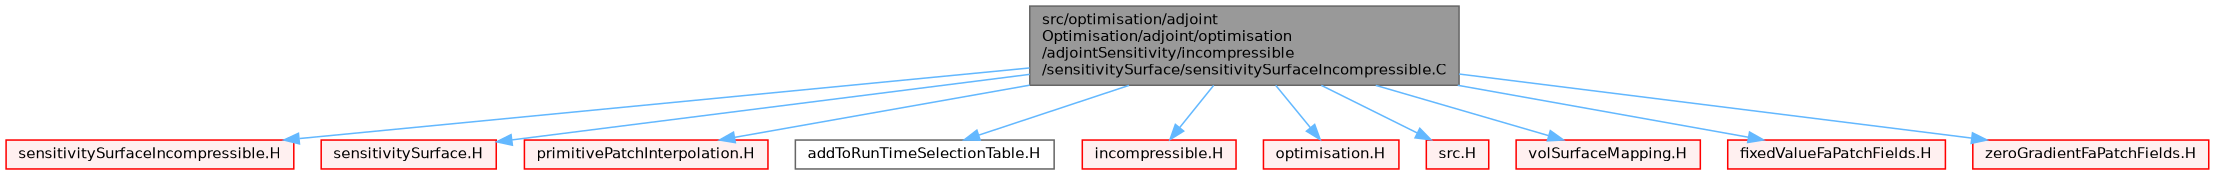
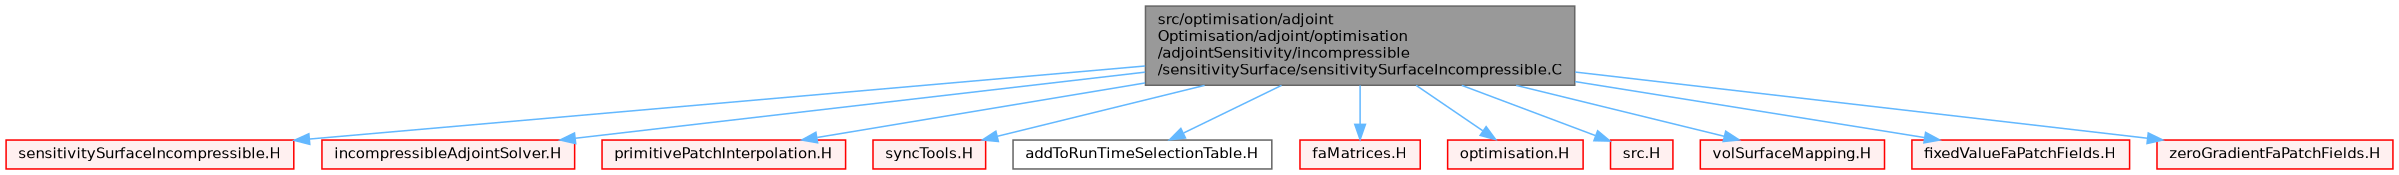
(409, 155) -> (448, 155)
none -> (929, 155)
(1159, 155) -> (1360, 155)
